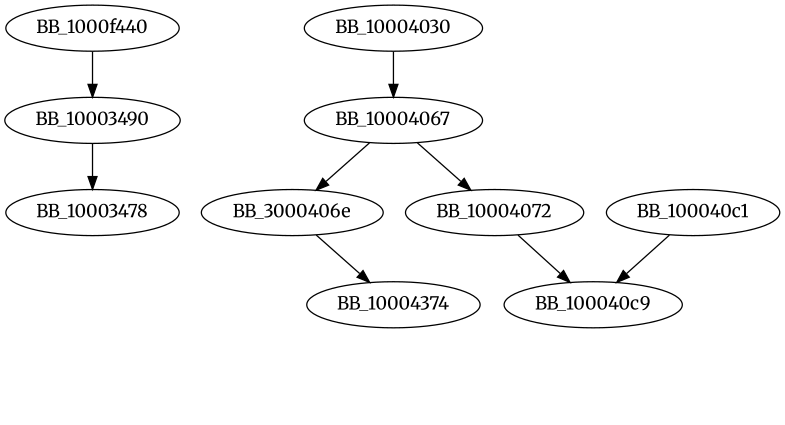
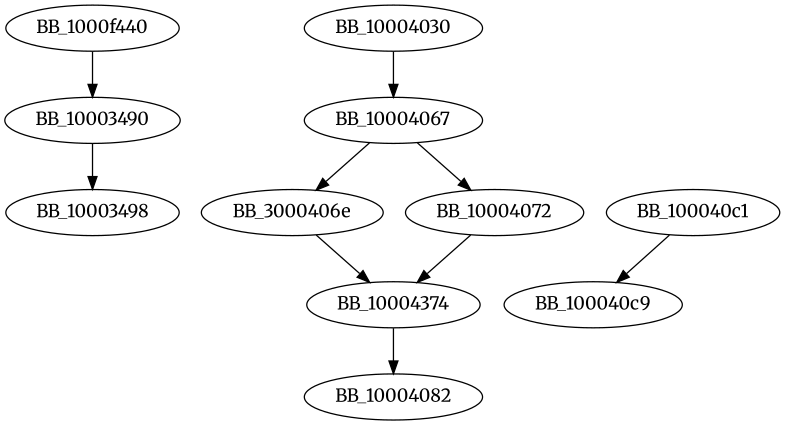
(93, 213) -> (93, 213)
(539, 254) -> (449, 254)
none -> (393, 397)
